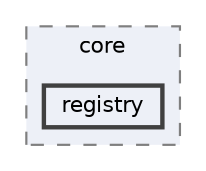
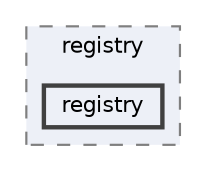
(103, 47) -> (103, 47)
